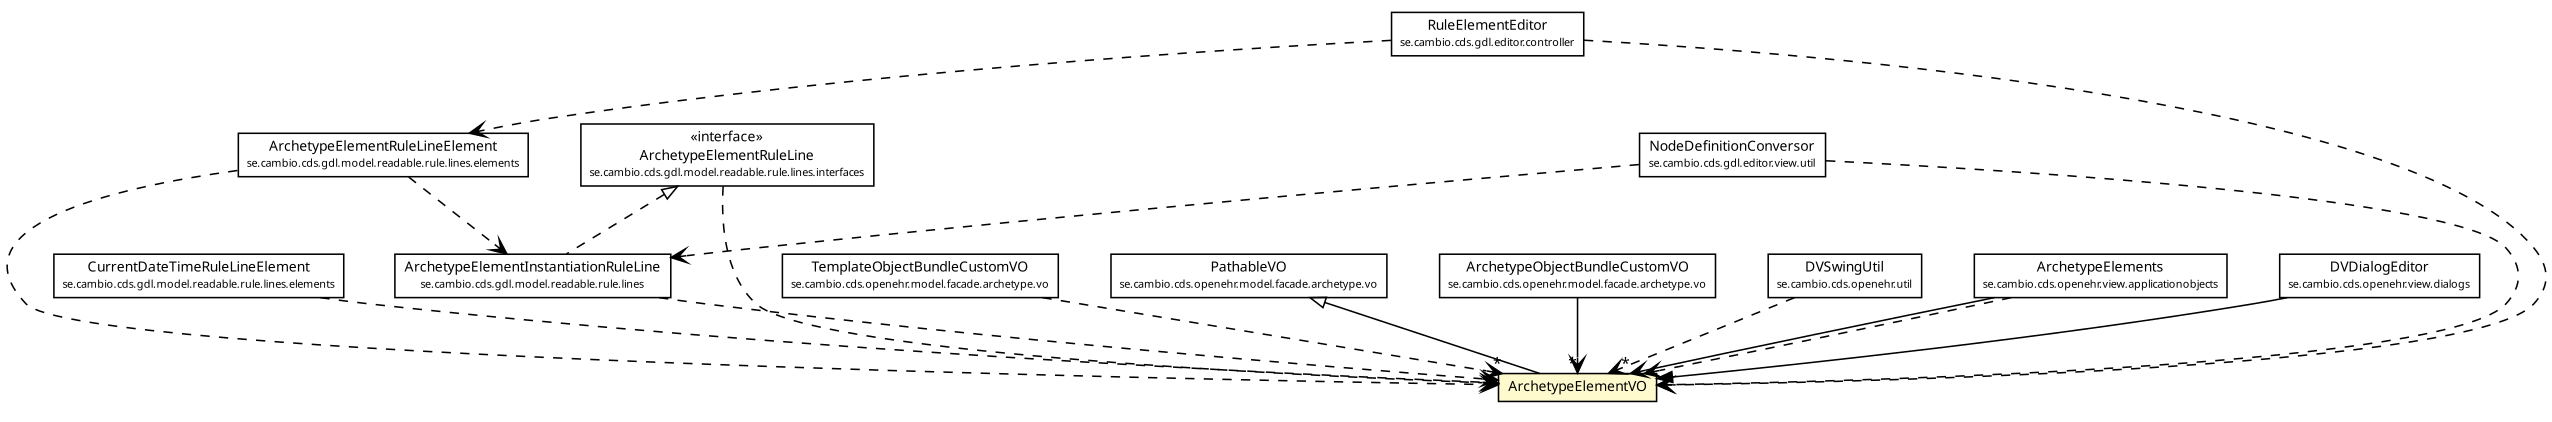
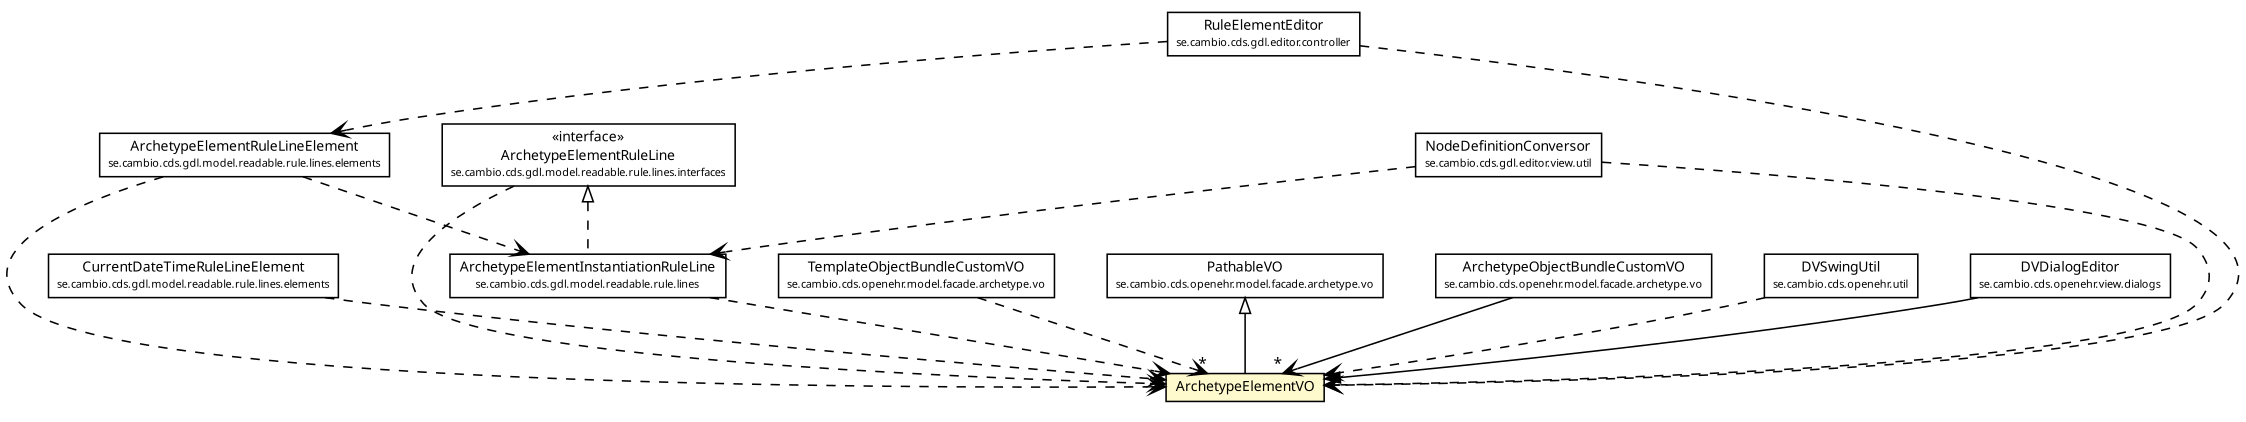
(2100, 276) -> none
